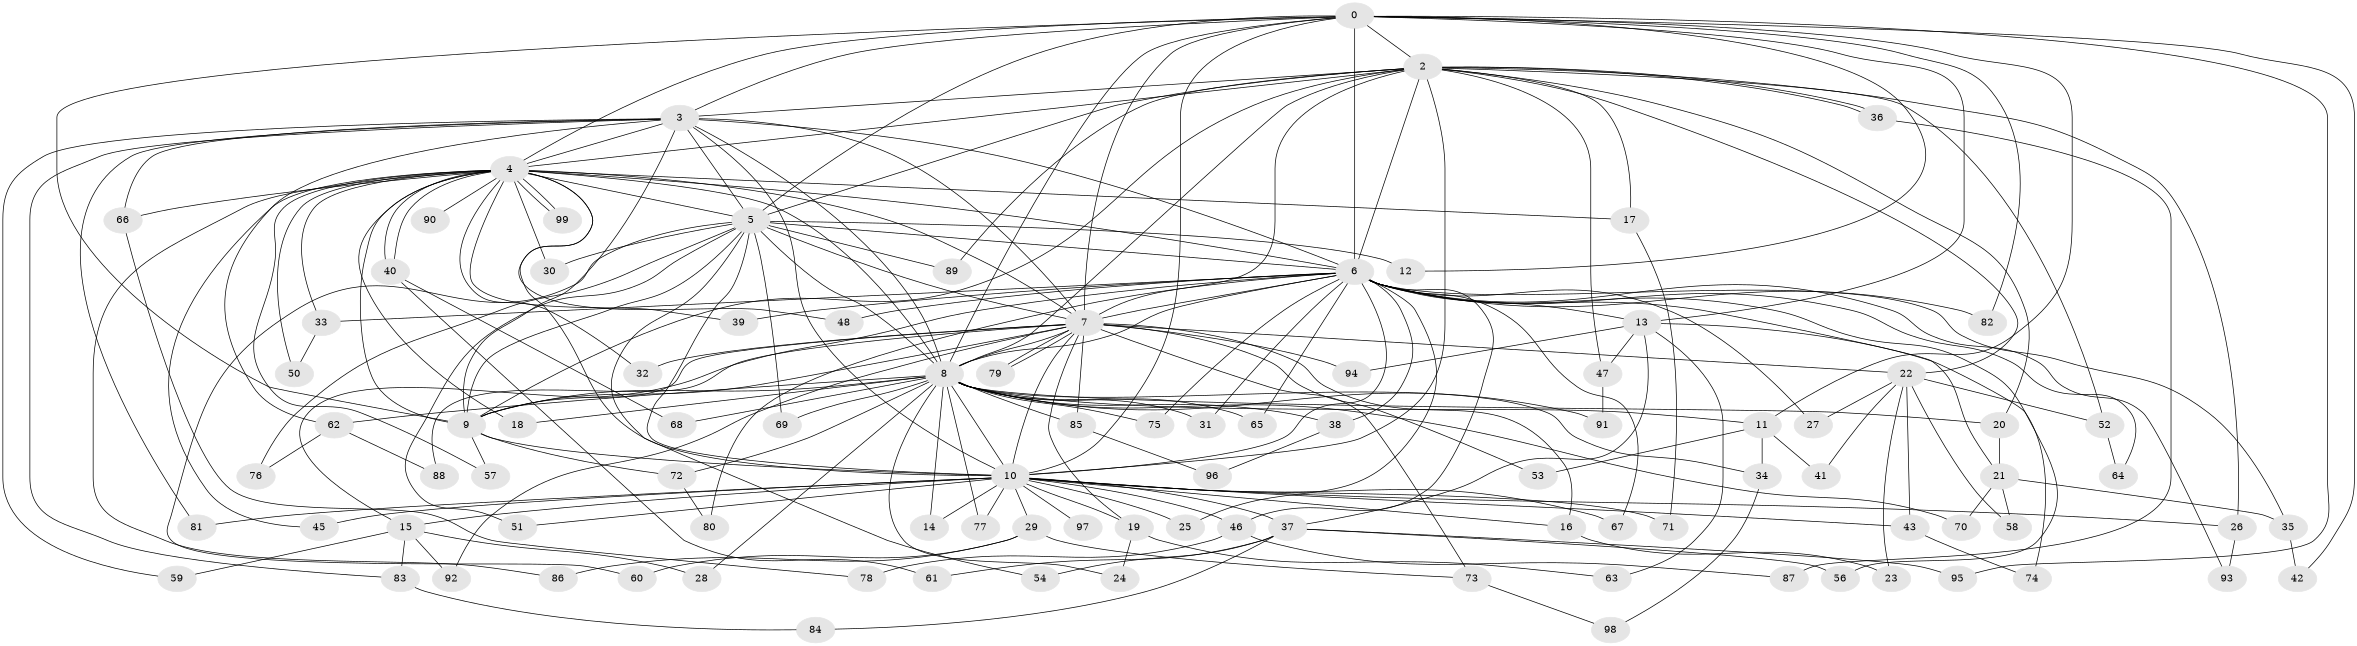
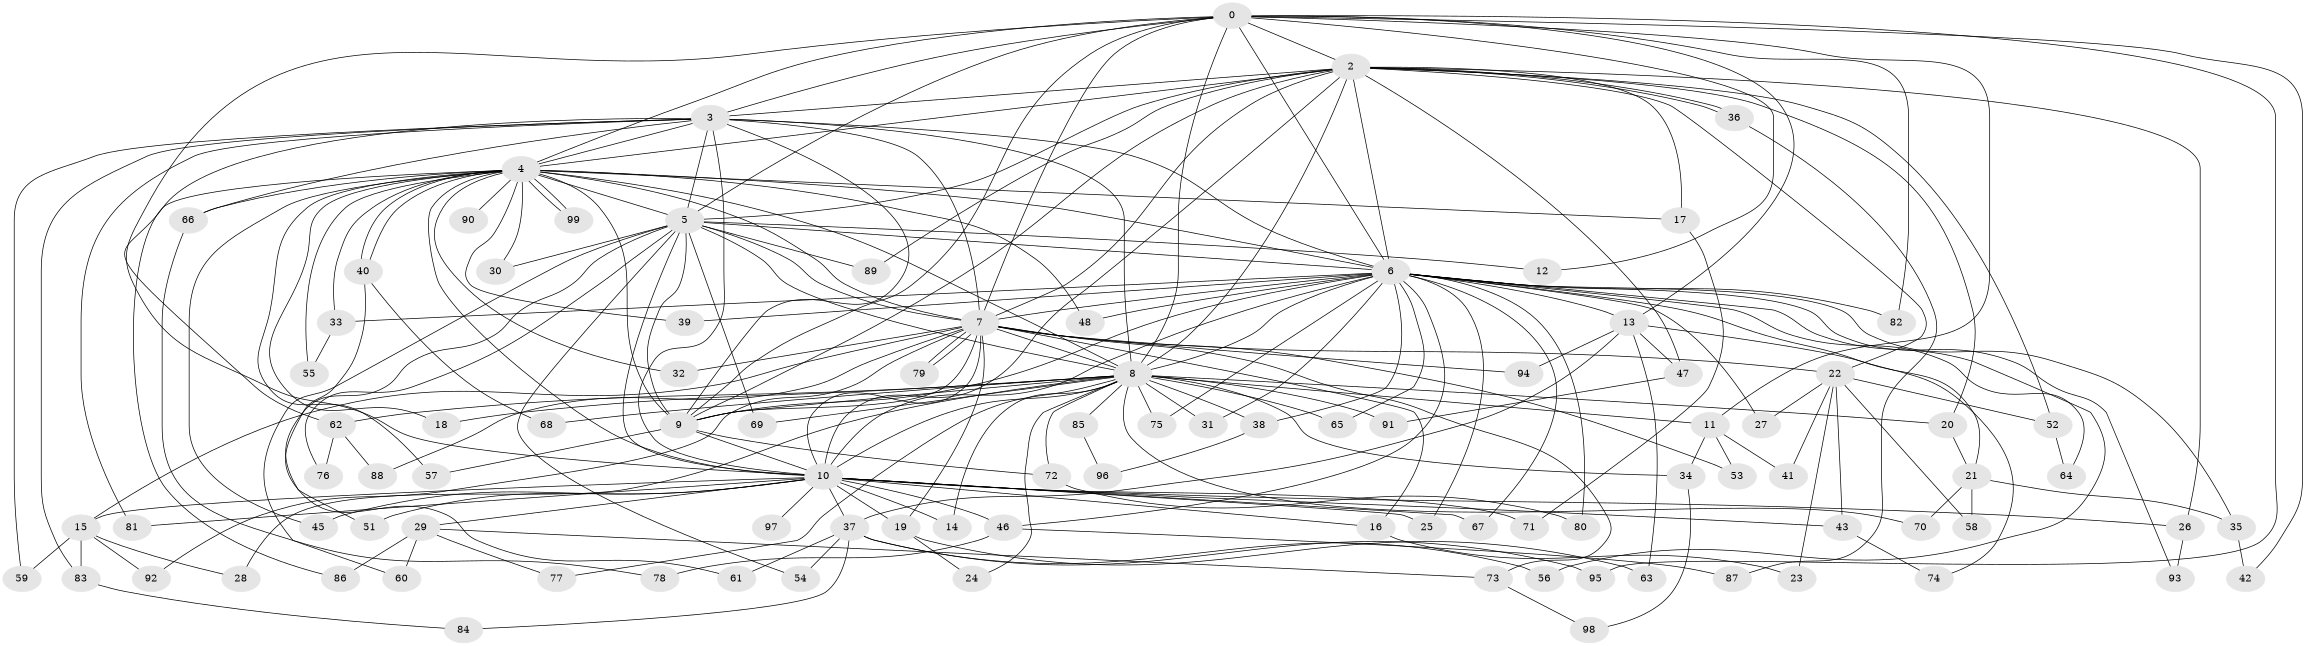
(294, 374) -> (309, 374)
(1081, 374) -> none
(996, 502) -> (488, 555)
